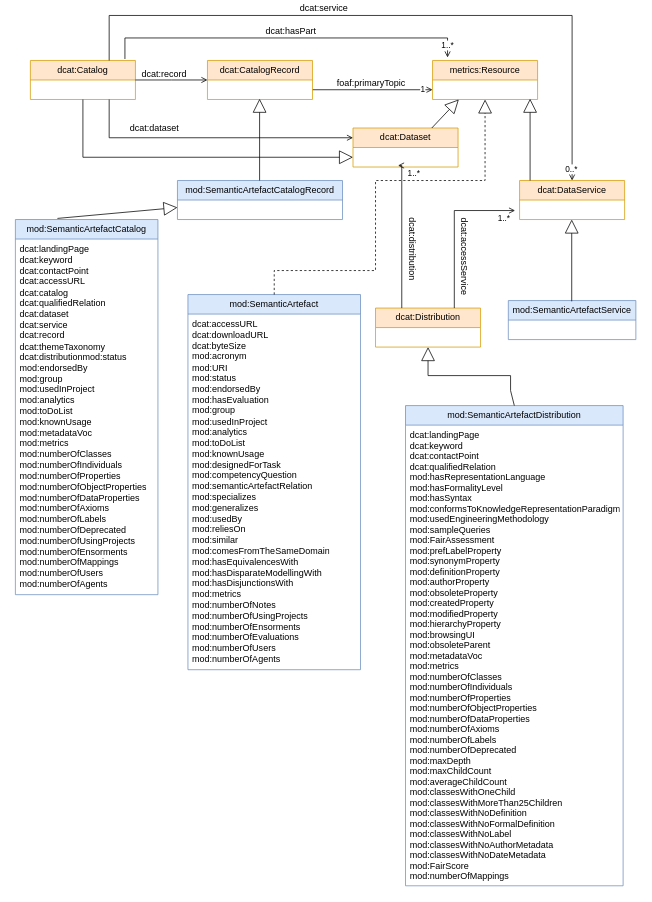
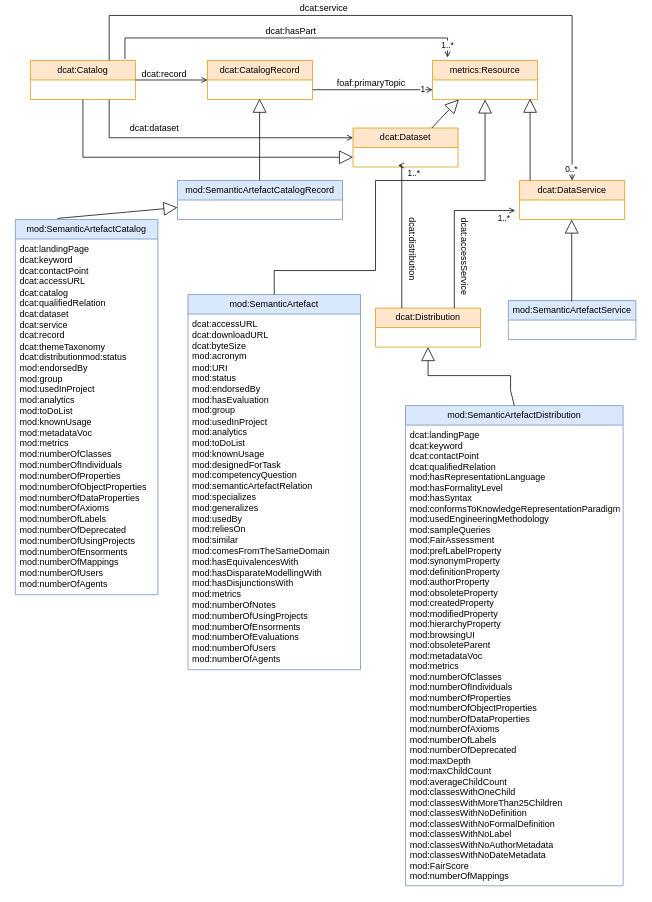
(375, 199) -> (375, 199)
